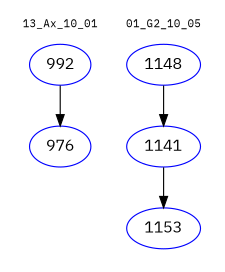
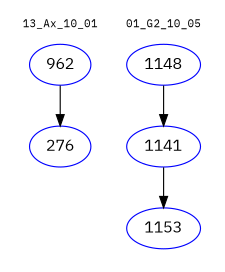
(60, 65) -> (60, 65)
(60, 147) -> (60, 147)
